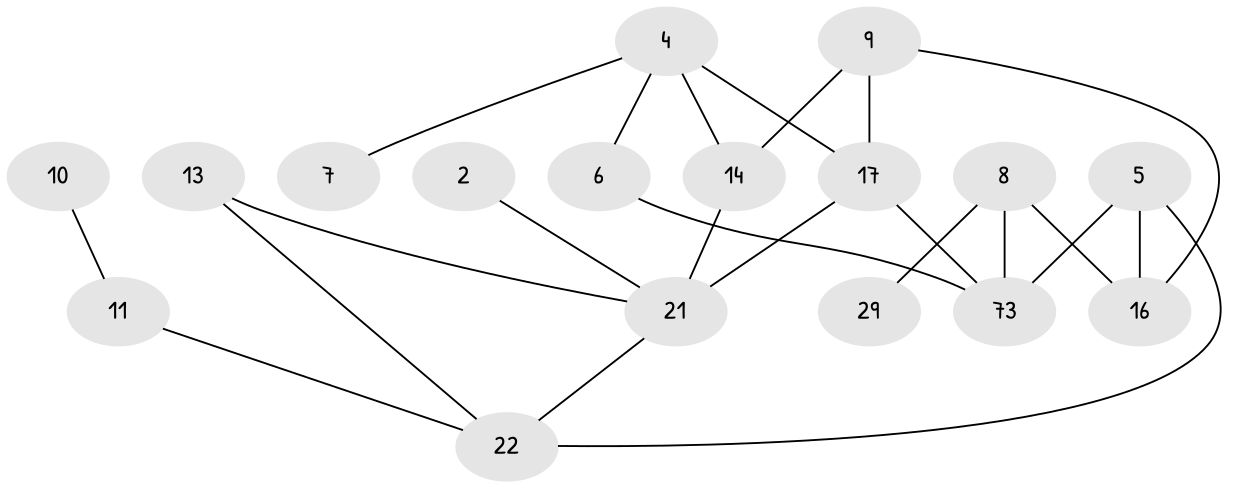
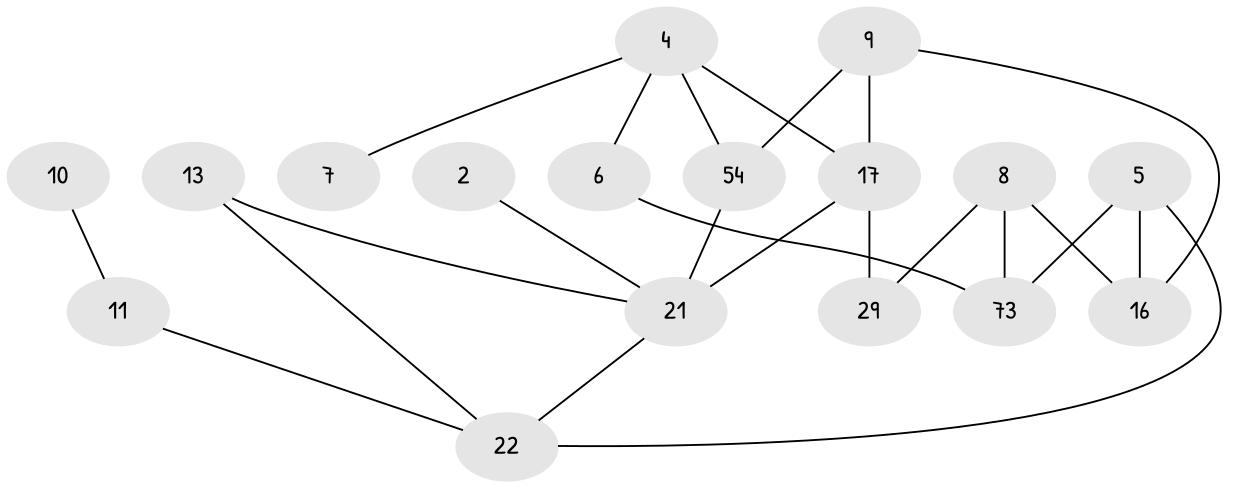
(734, 177) -> (734, 177)
(929, 236) -> (869, 244)
